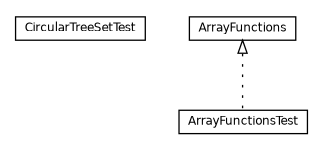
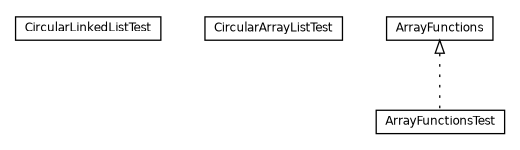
(80, 29) -> none
none -> (88, 29)
none -> (274, 29)
